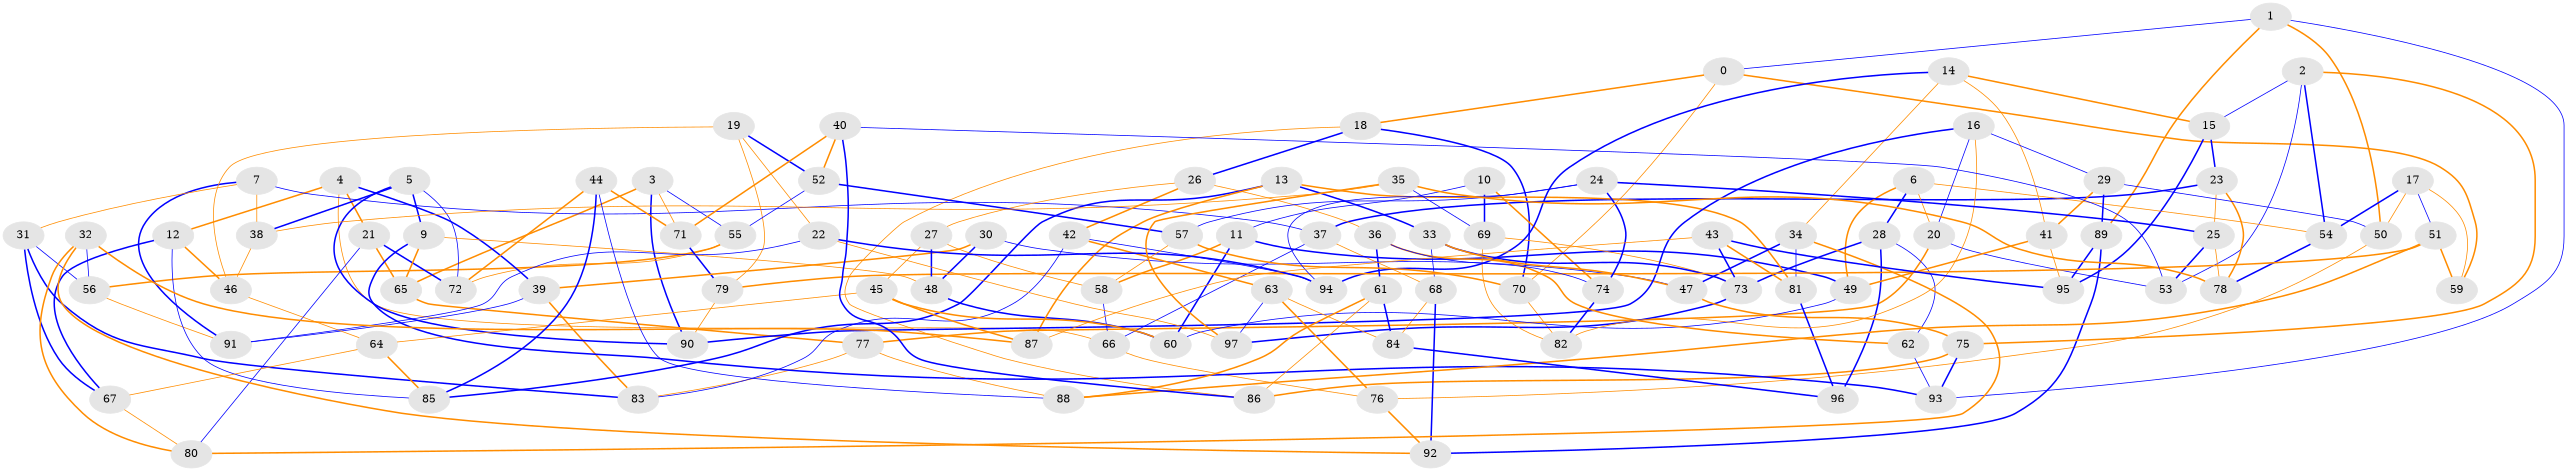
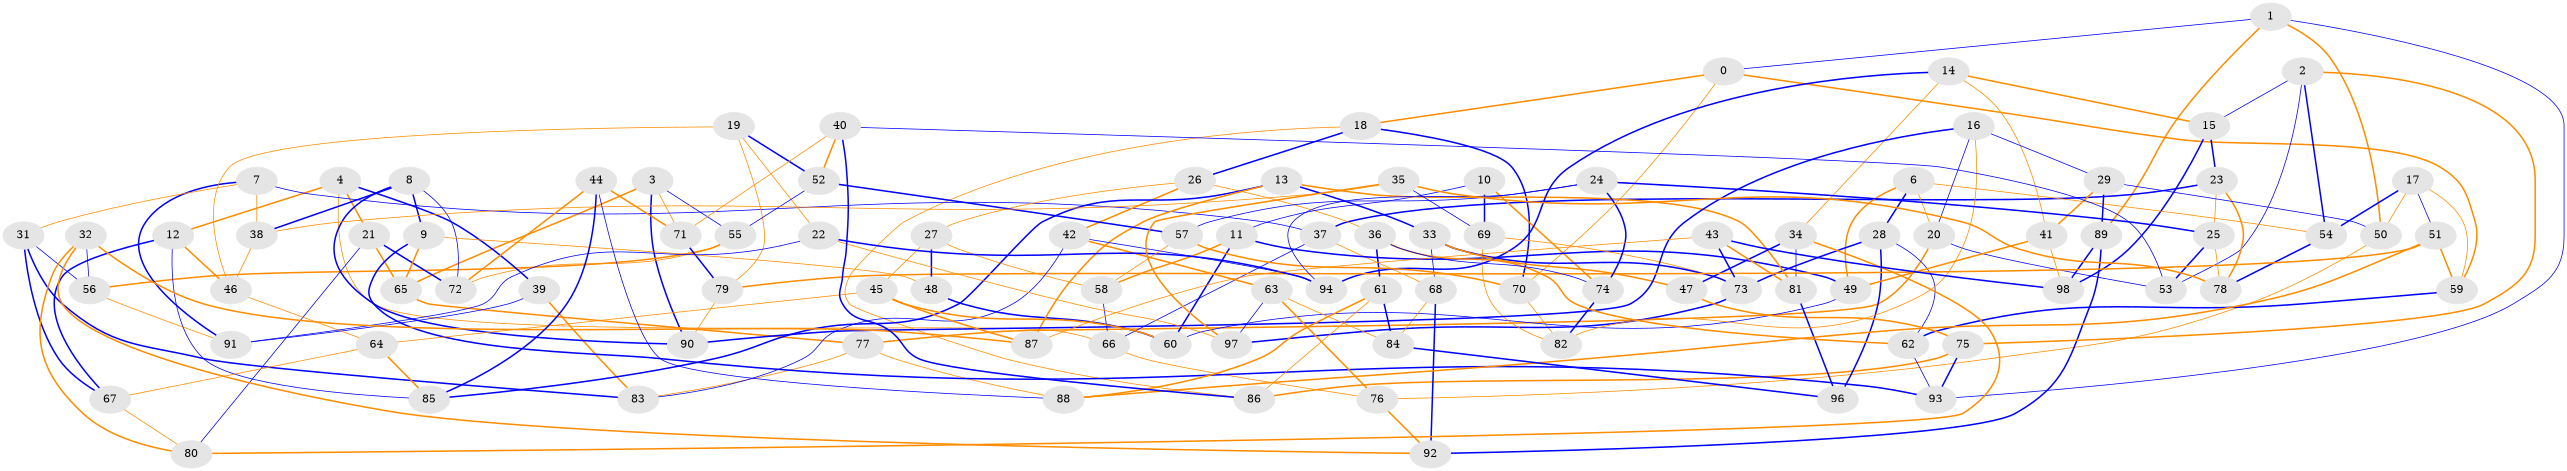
(409, 181) -> (409, 181)
(761, 181) -> (761, 181)
(986, 236) -> none
(2063, 290) -> (2063, 290)
none -> (2179, 307)
